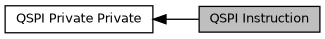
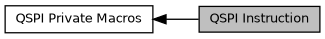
(79, 19) -> (79, 19)
